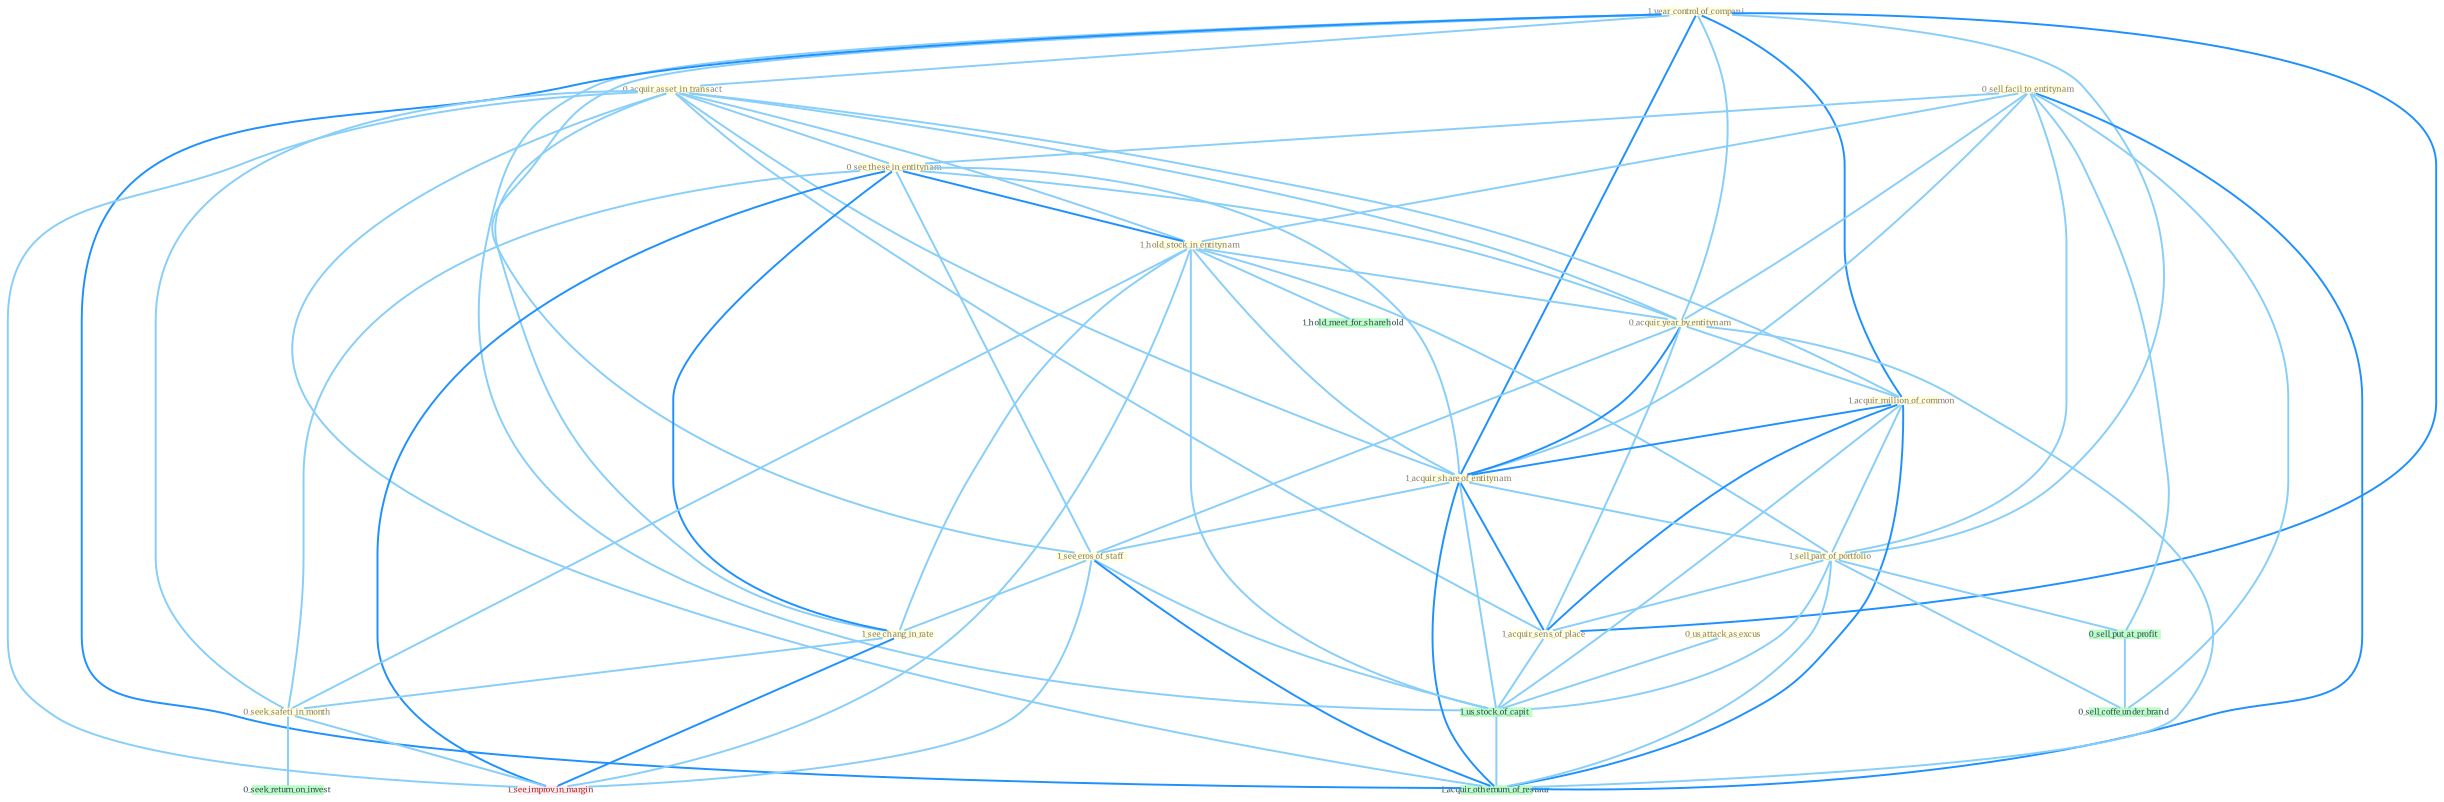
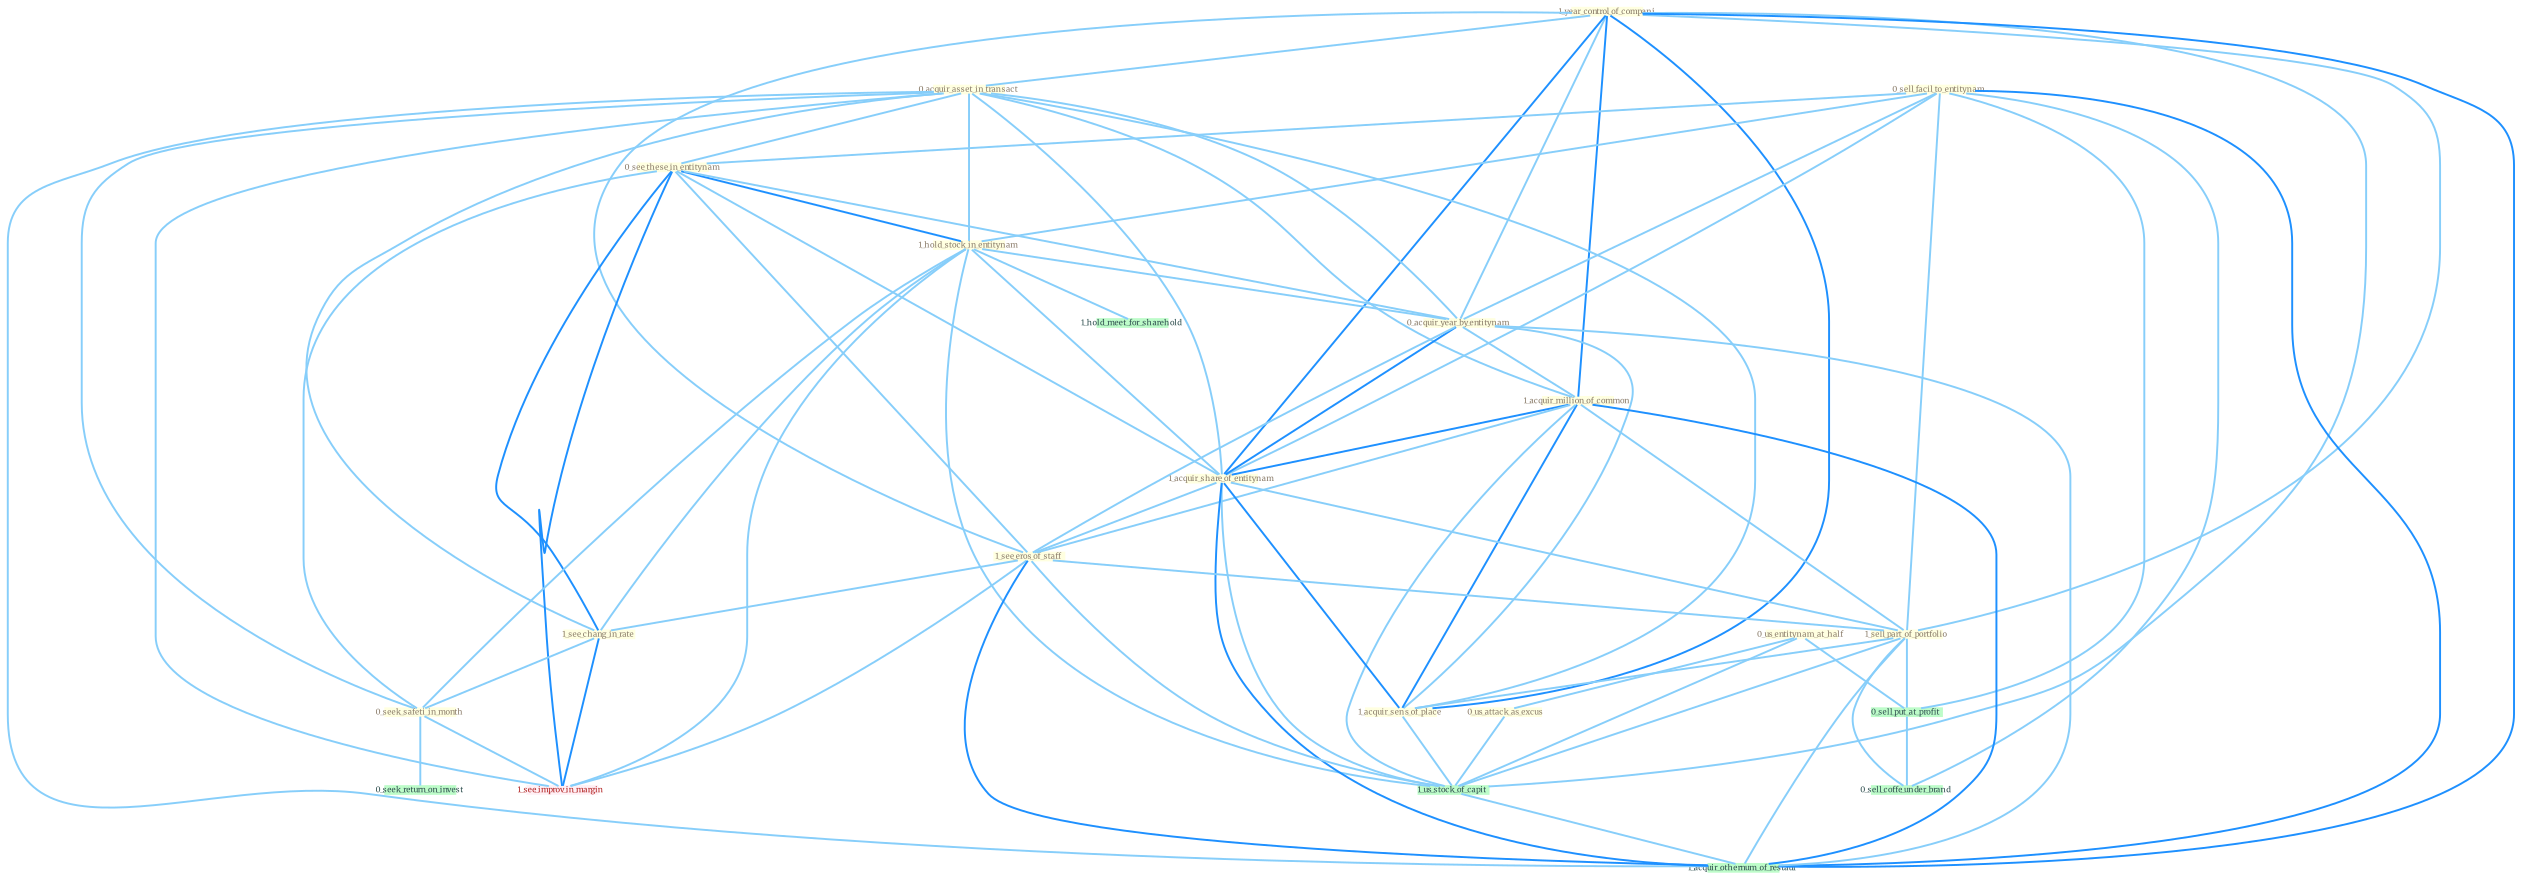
(1493, 360) -> (1448, 594)
none -> (1304, 479)
none -> (1802, 634)
